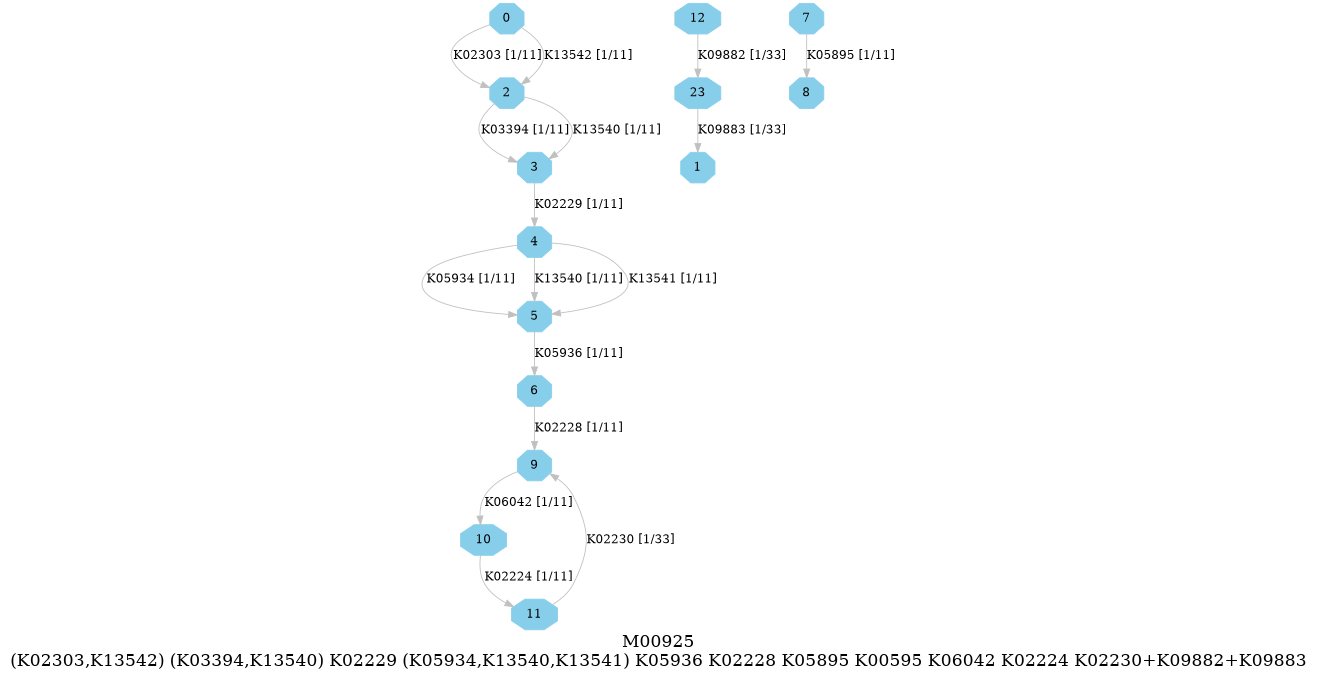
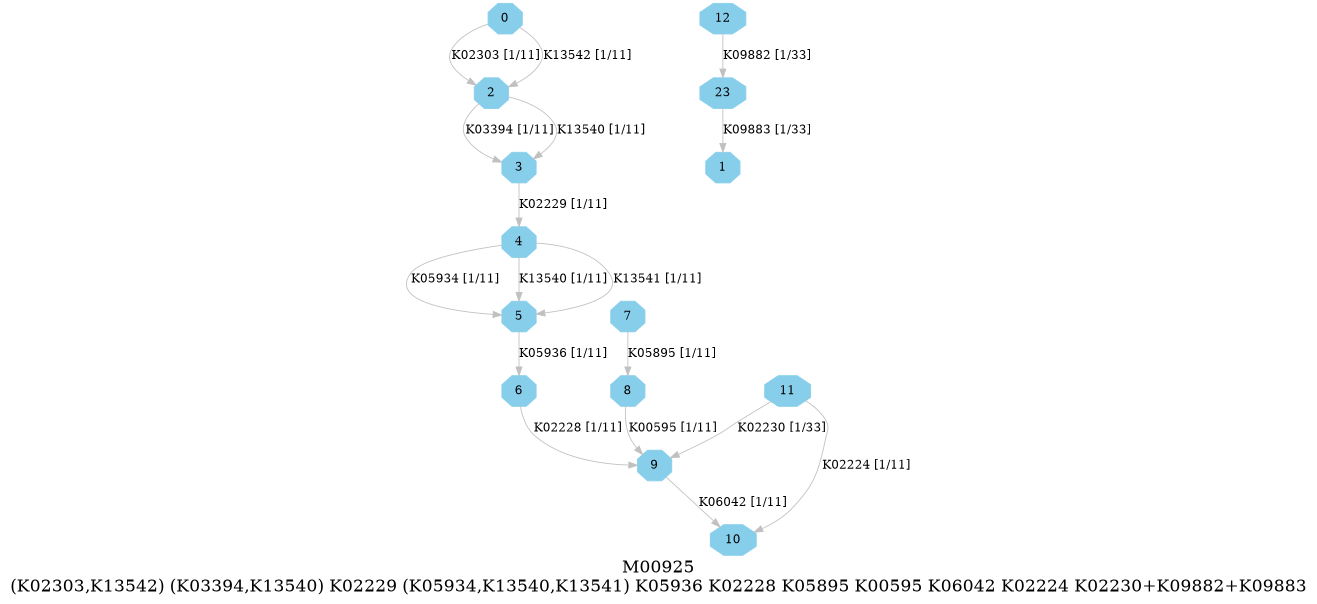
none -> (627, 428)
(484, 584) -> (817, 471)
